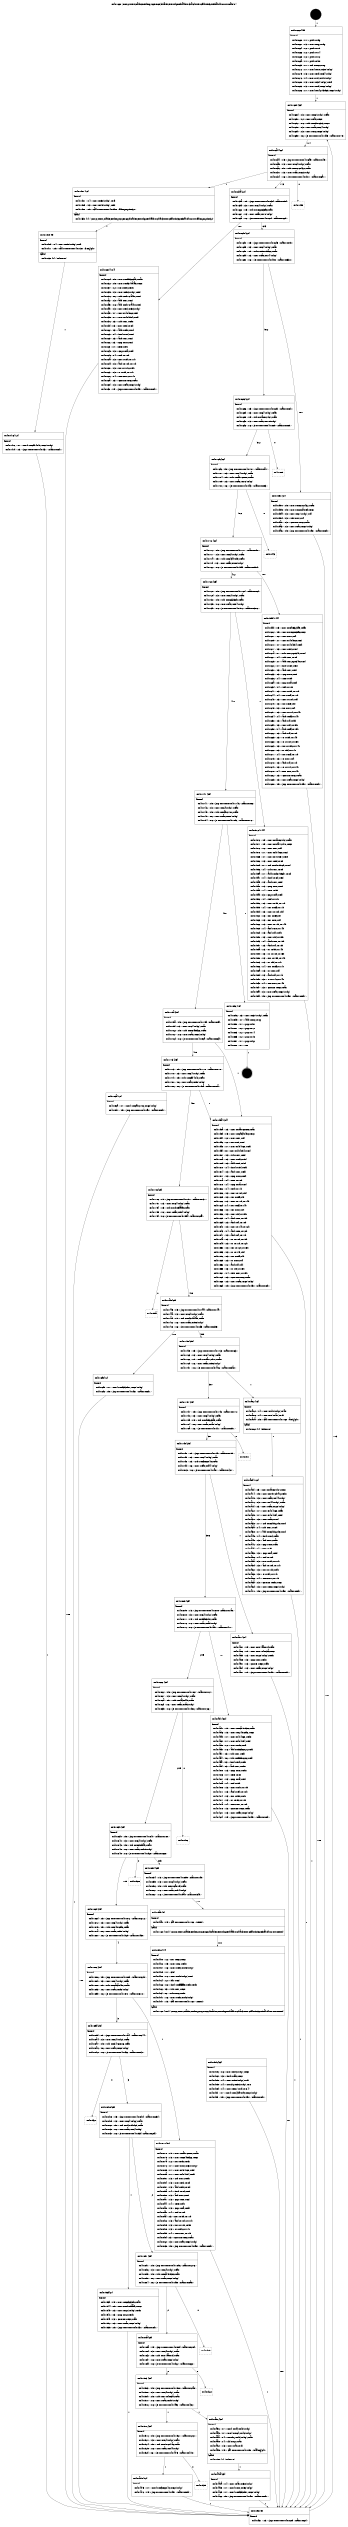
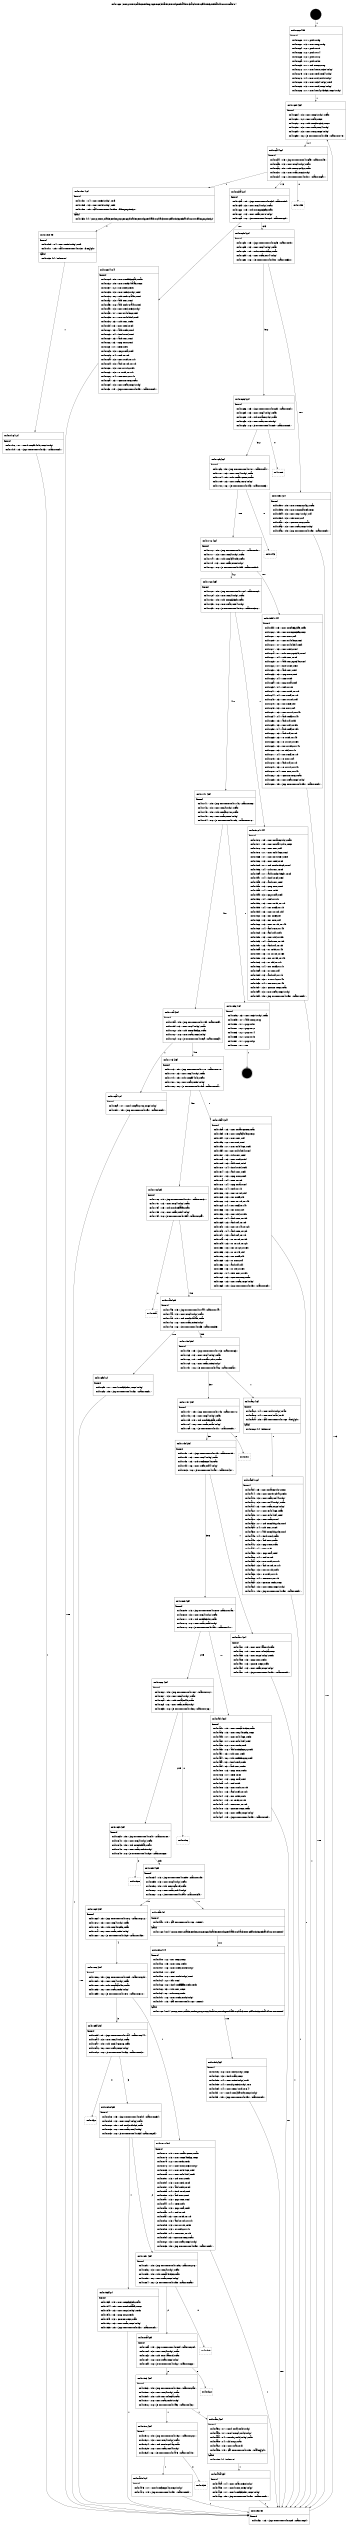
(240, 514) -> (240, 514)
(233, 1077) -> (154, 1065)
(118, 1880) -> (146, 1901)
none -> (228, 2036)
